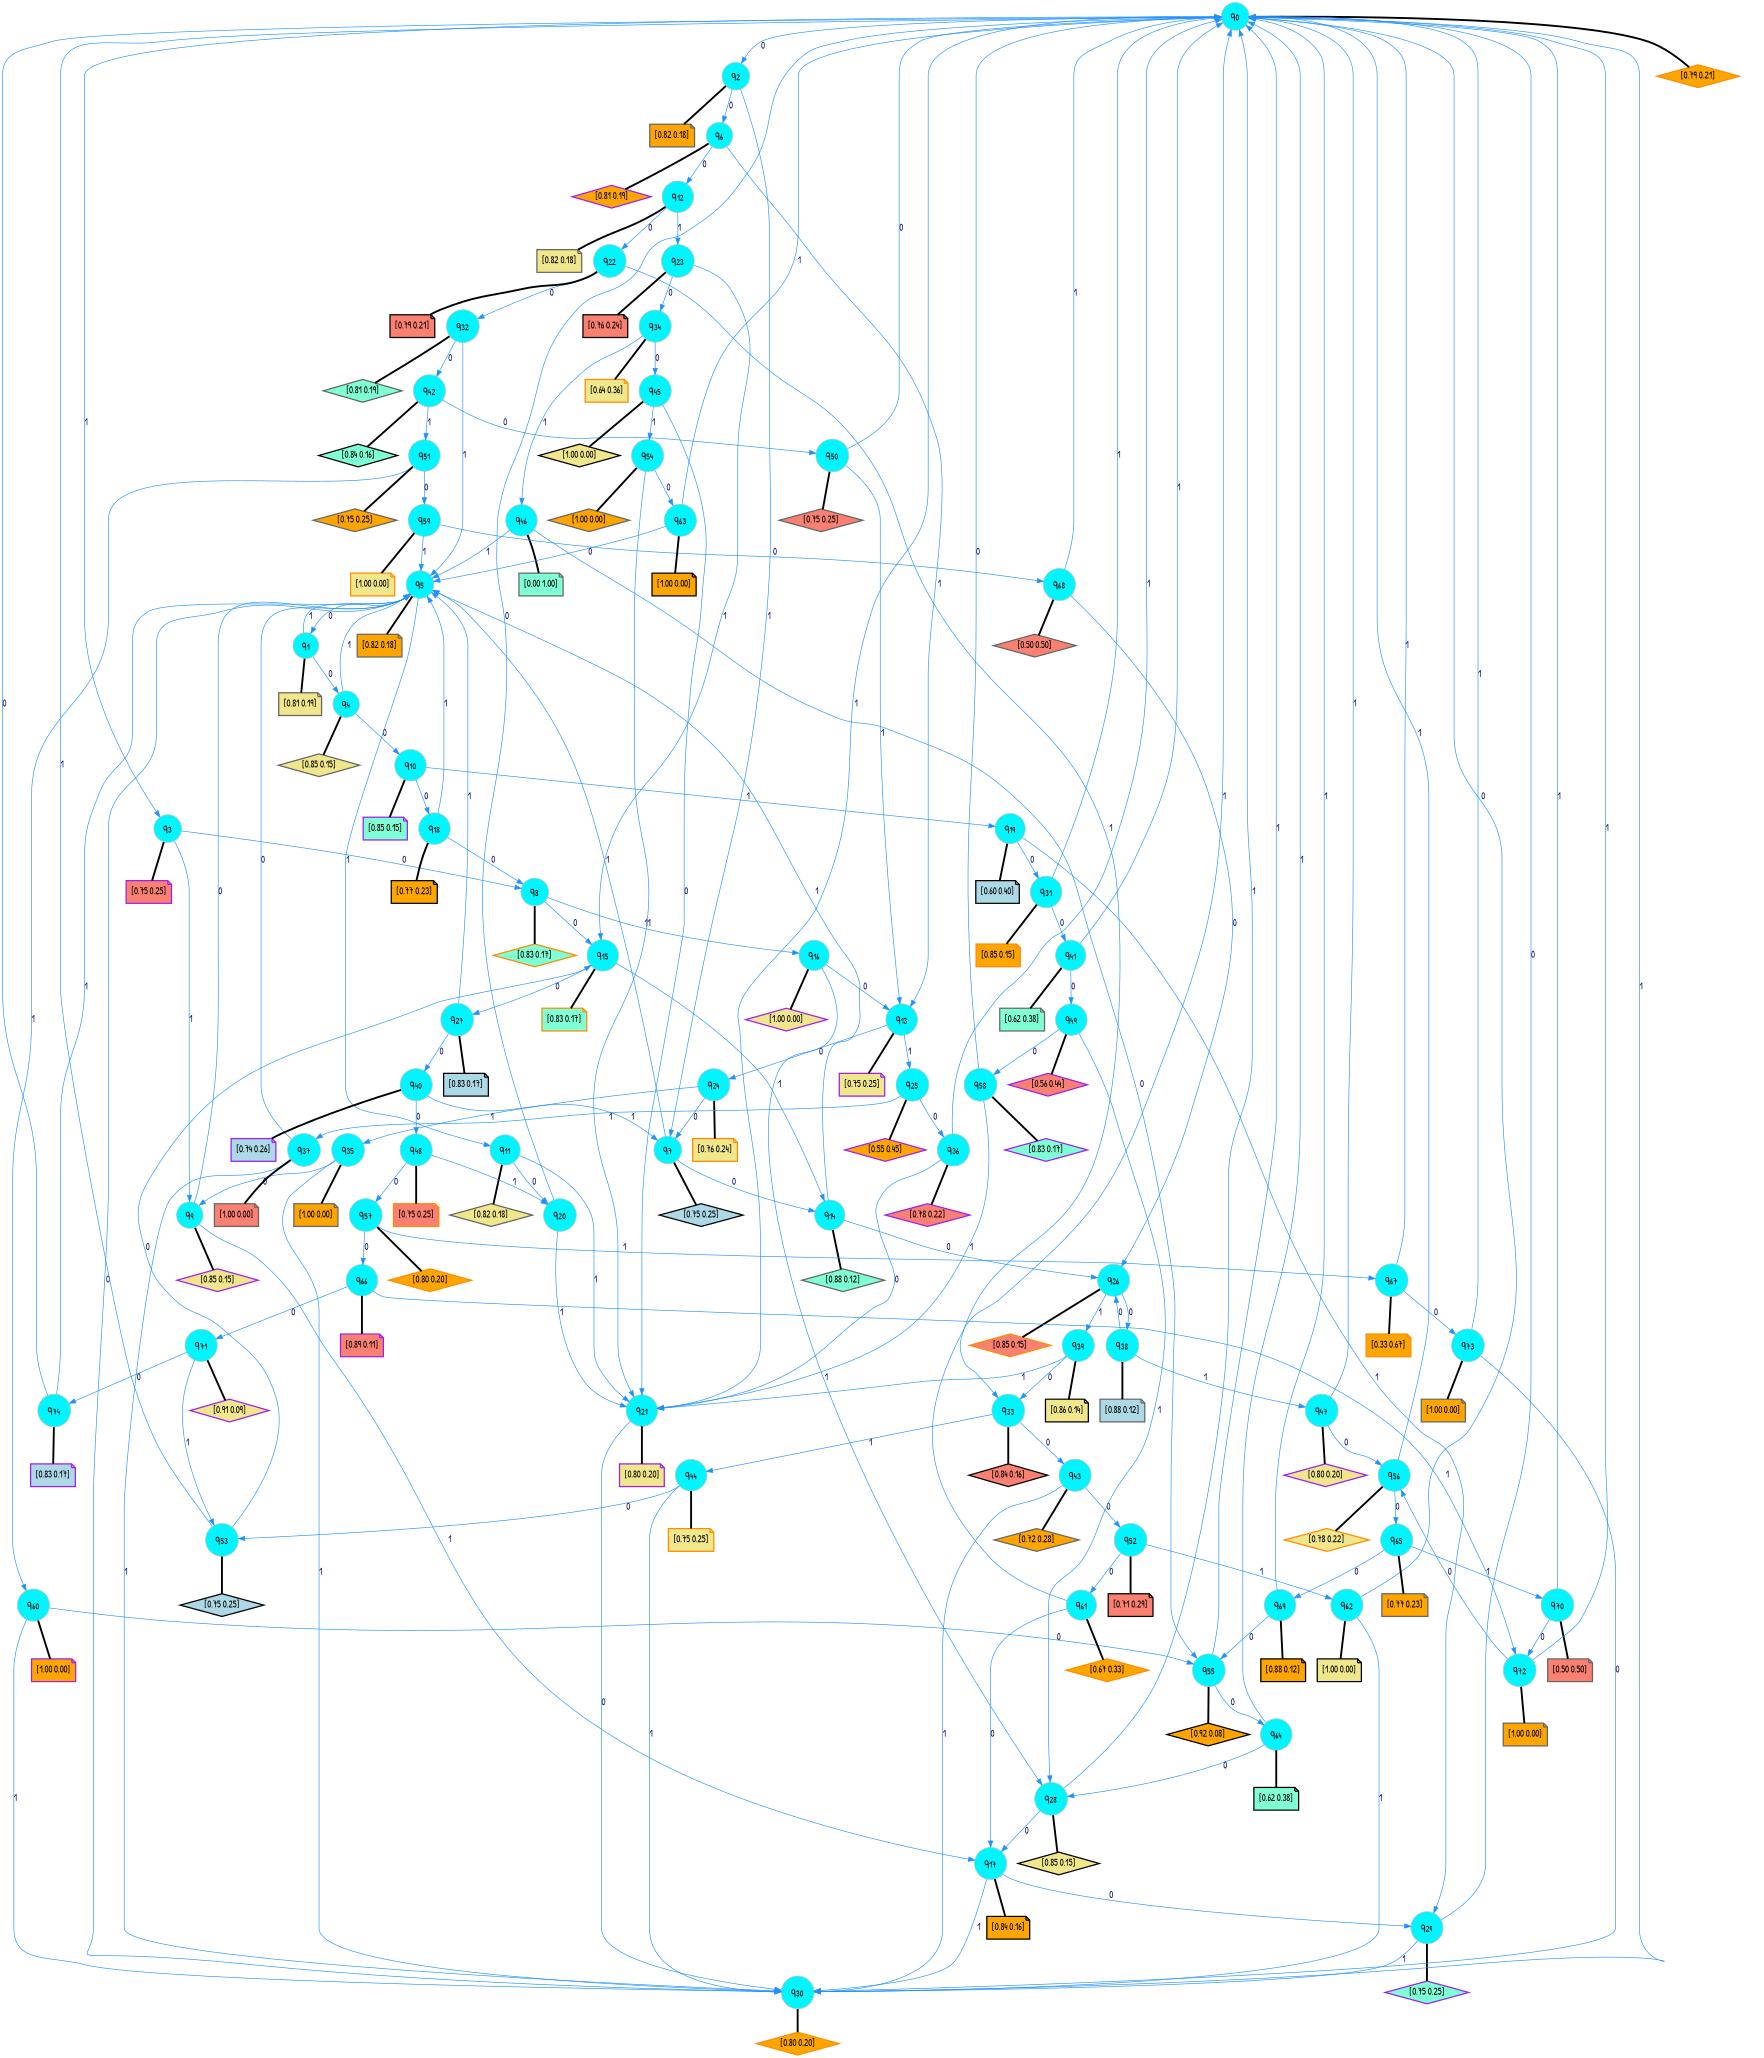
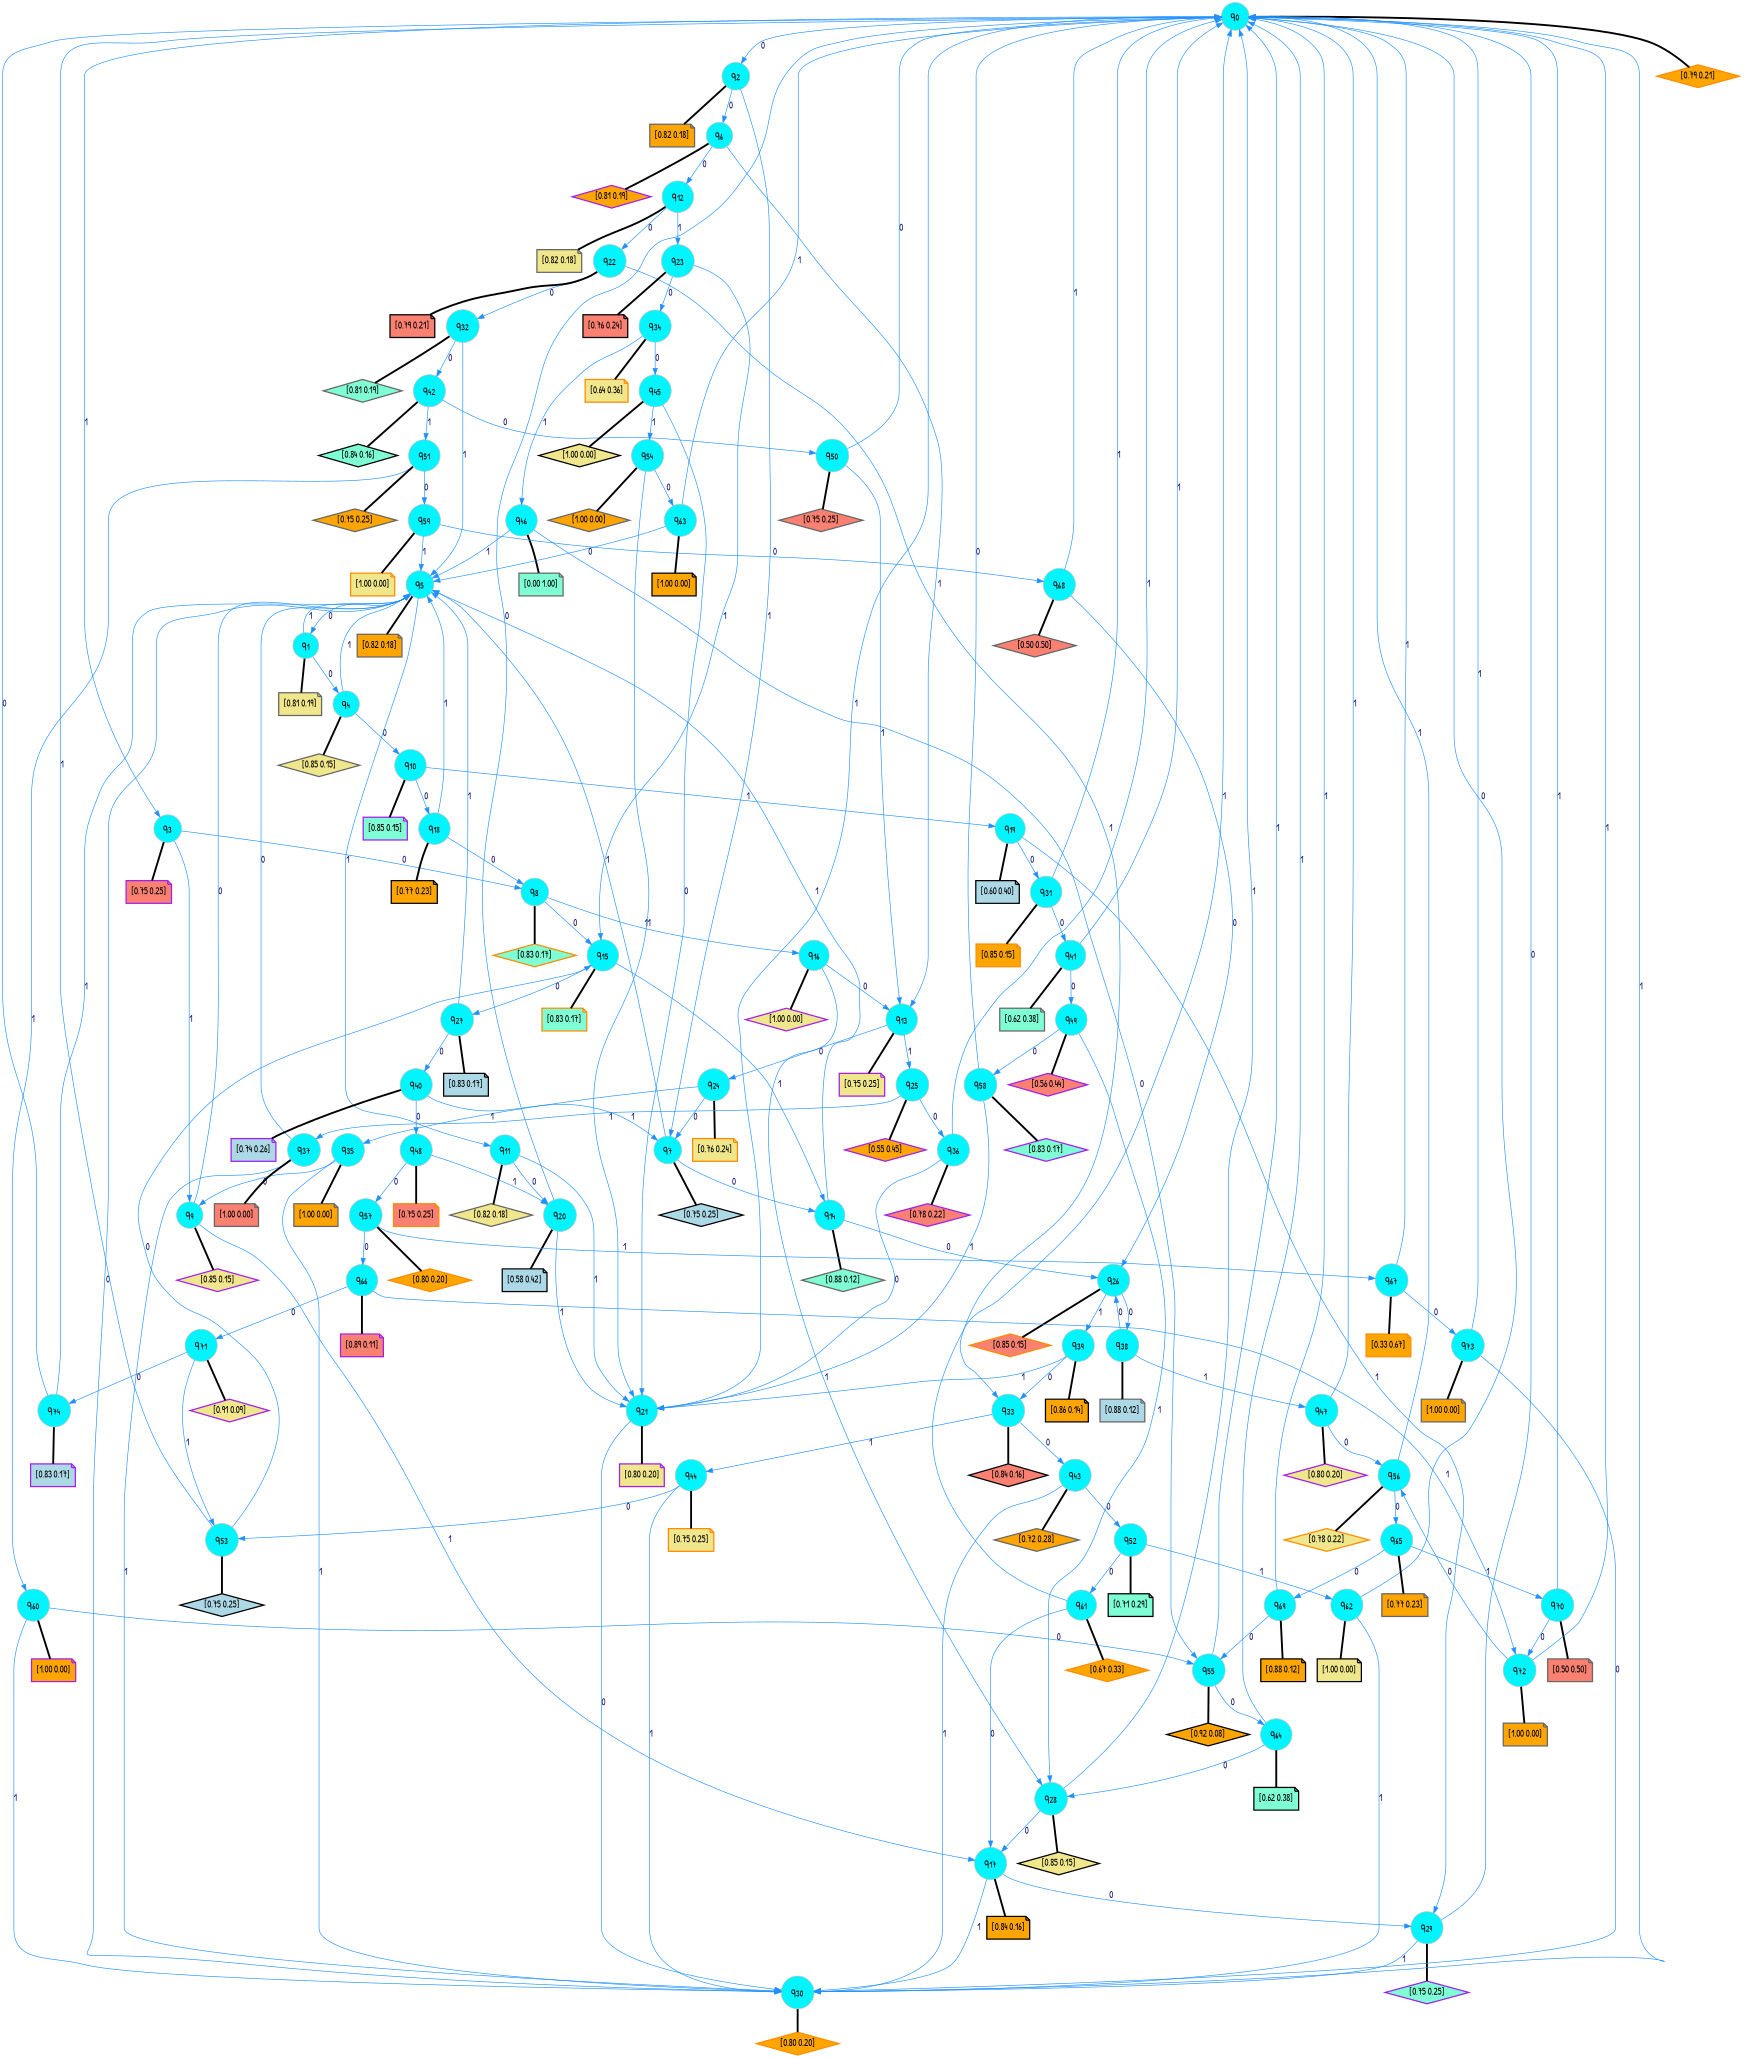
none -> (525, 1280)
(1067, 1411) -> (1067, 1411)
(1131, 1605) -> (1131, 1605)
